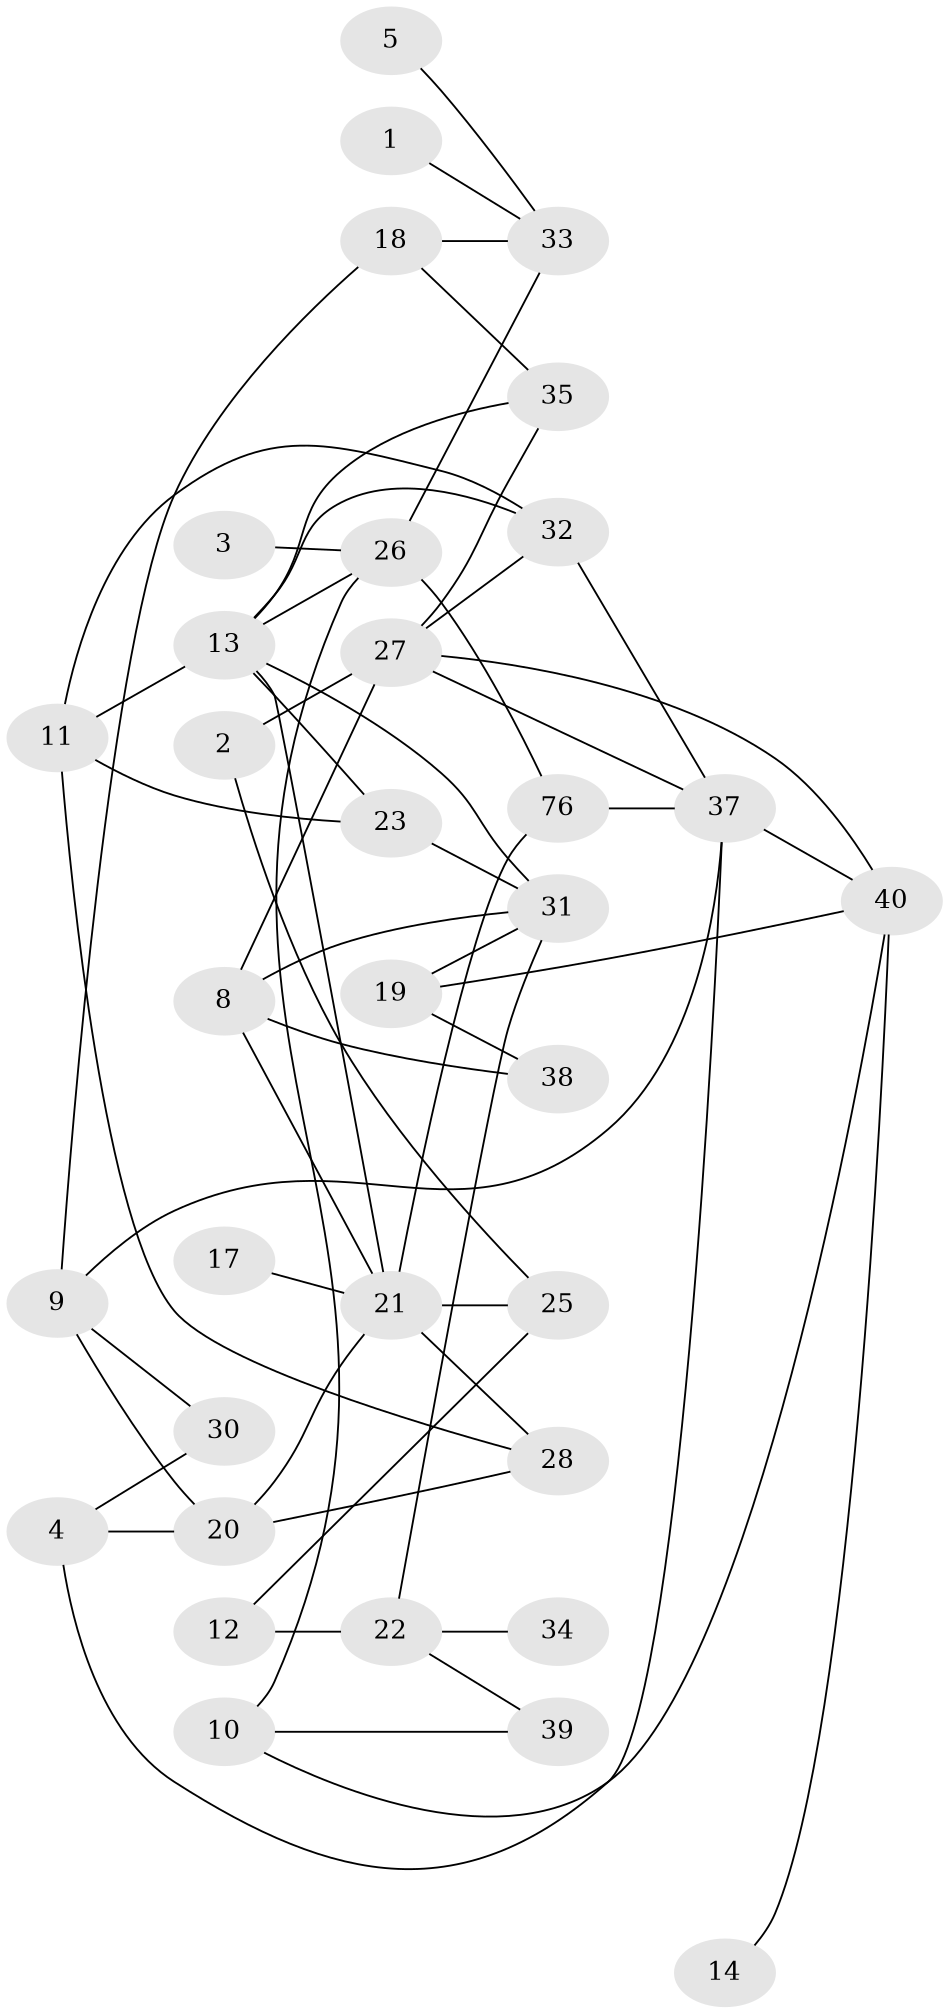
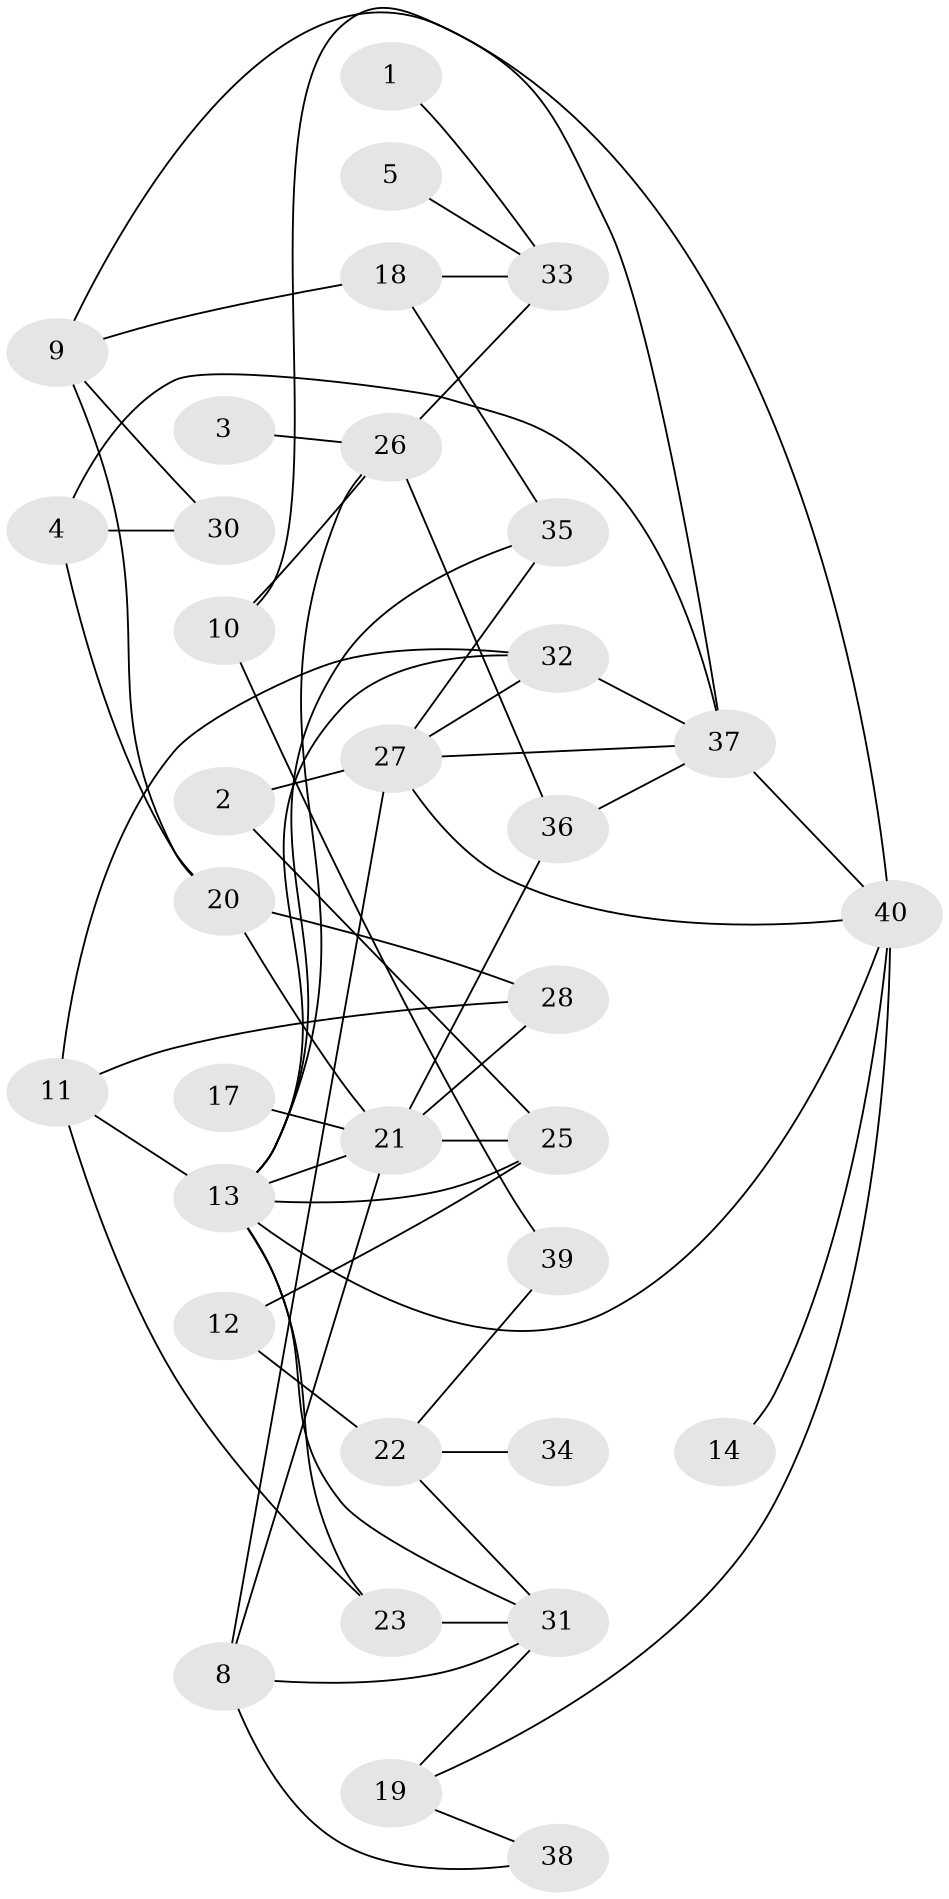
(558, 808) -> (558, 829)
none -> (400, 1198)
none -> (644, 1288)
